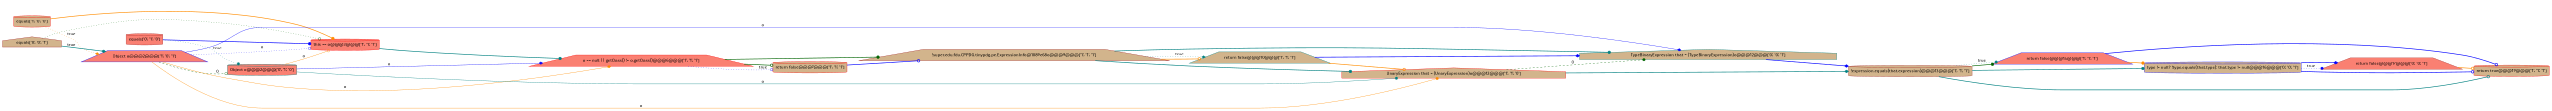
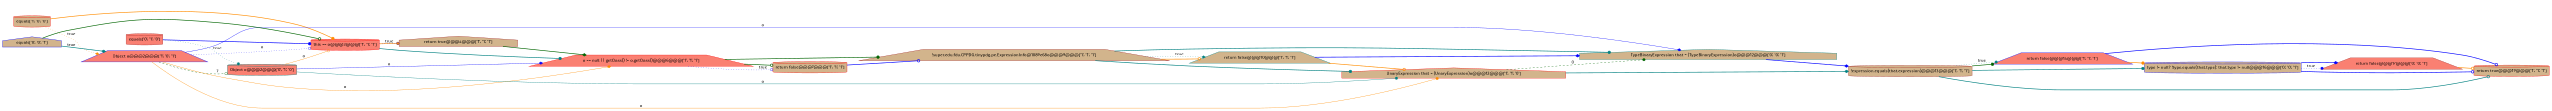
(180, 20) -> (180, 20)
(32, 42) -> (32, 42)
none -> (458, 42)
(218, 72) -> (218, 72)
